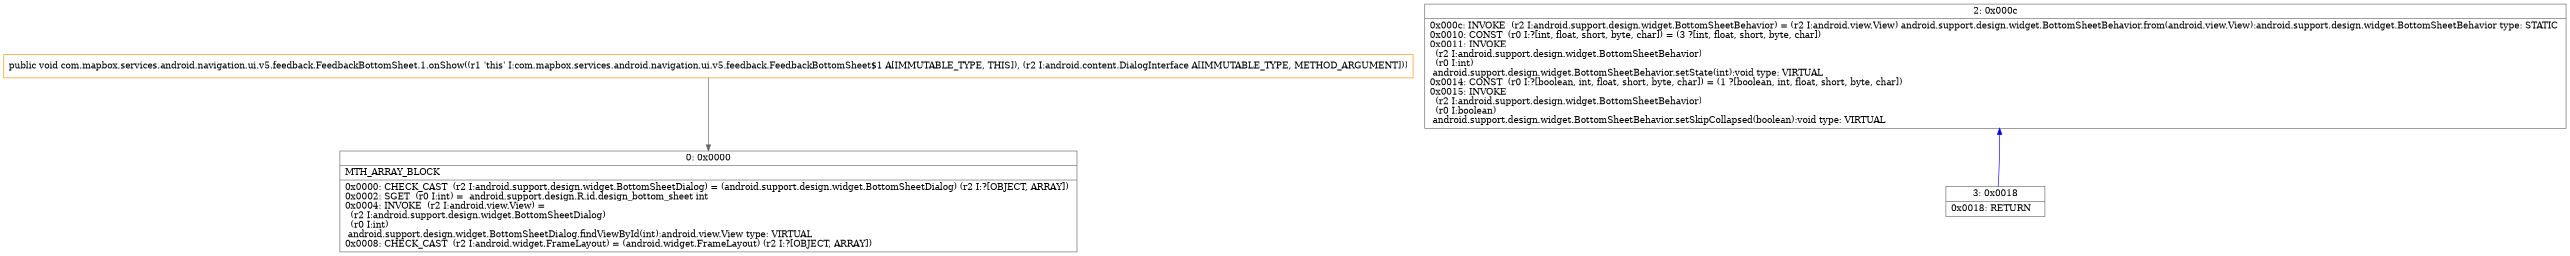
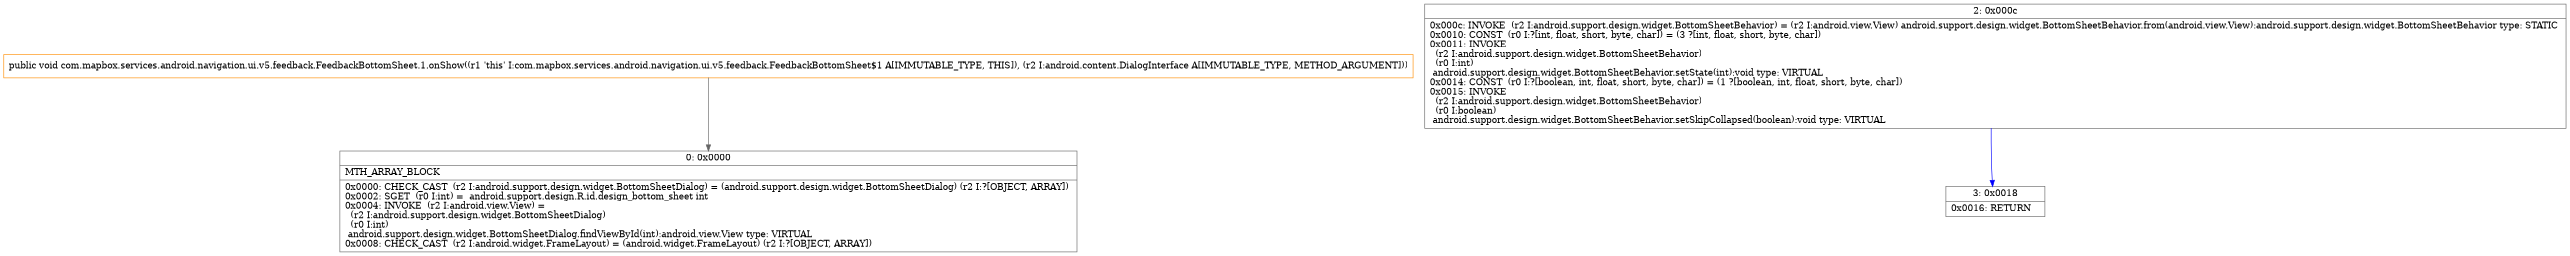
(1999, 161) -> (1991, 154)
(1995, 209) -> (1995, 209)
